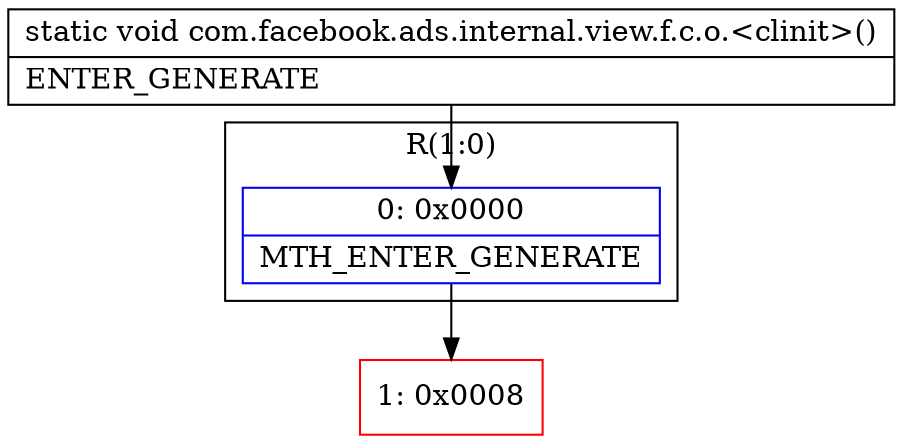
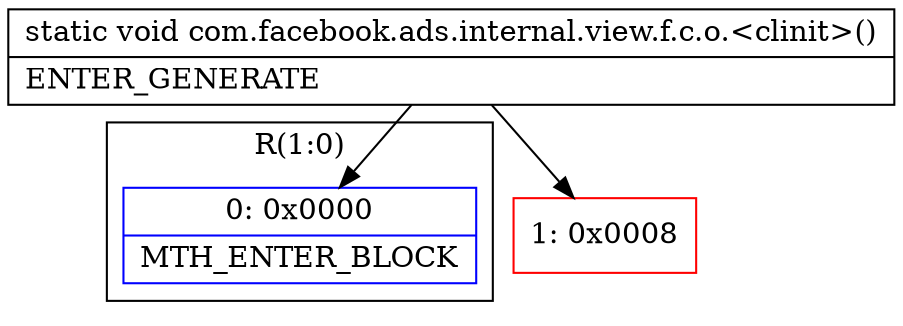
(451, 258) -> (300, 258)
(451, 314) -> (526, 143)
